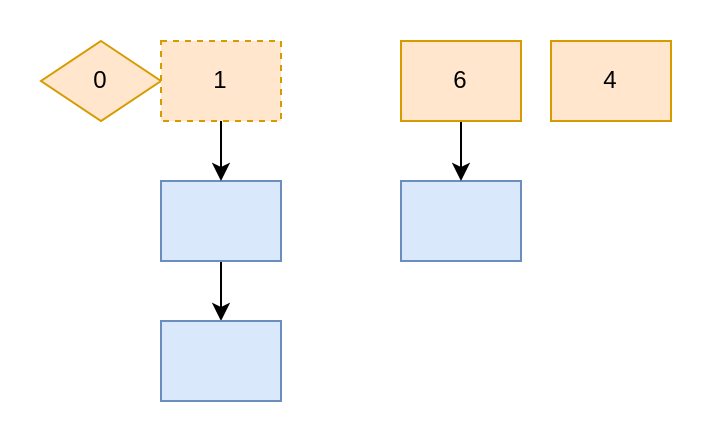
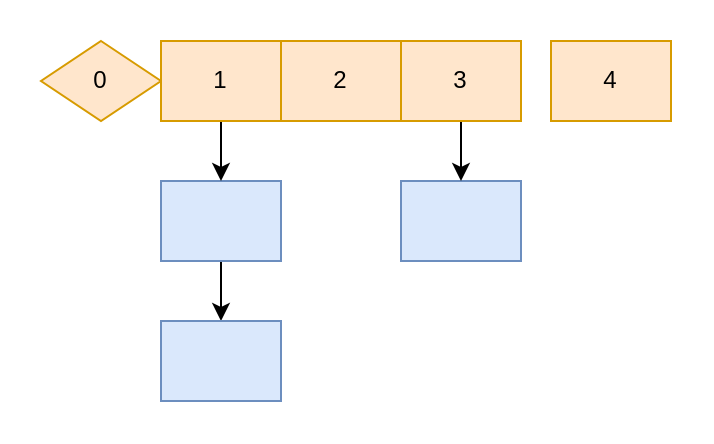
(221, 81) -> (221, 81)
none -> (341, 81)
(461, 81) -> (461, 81)
